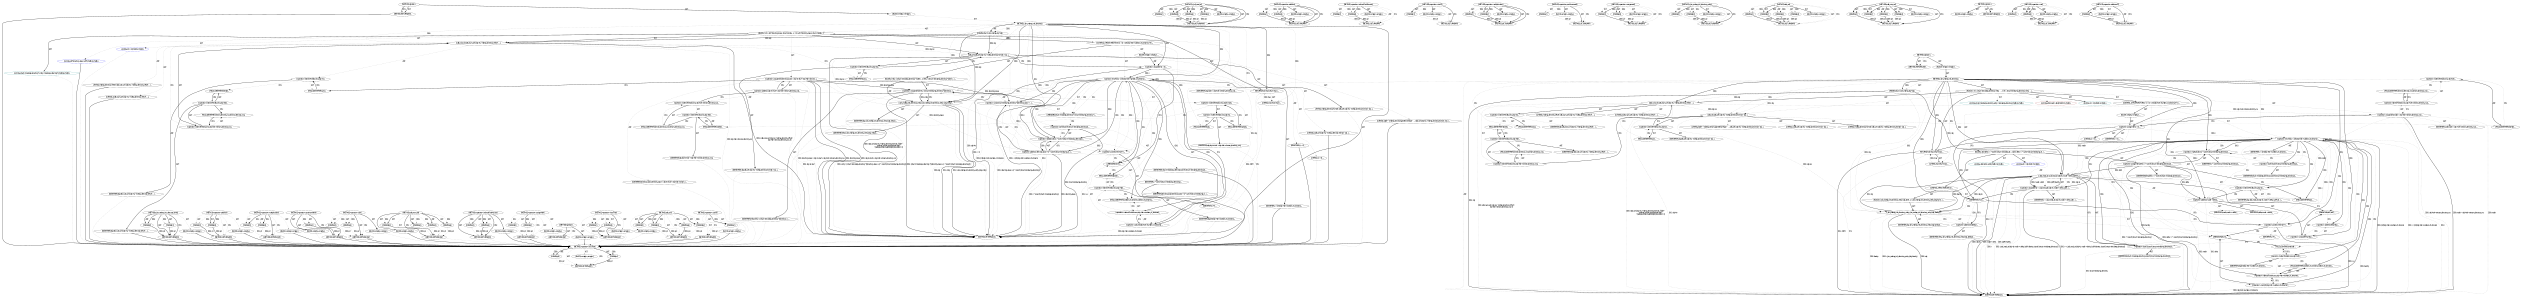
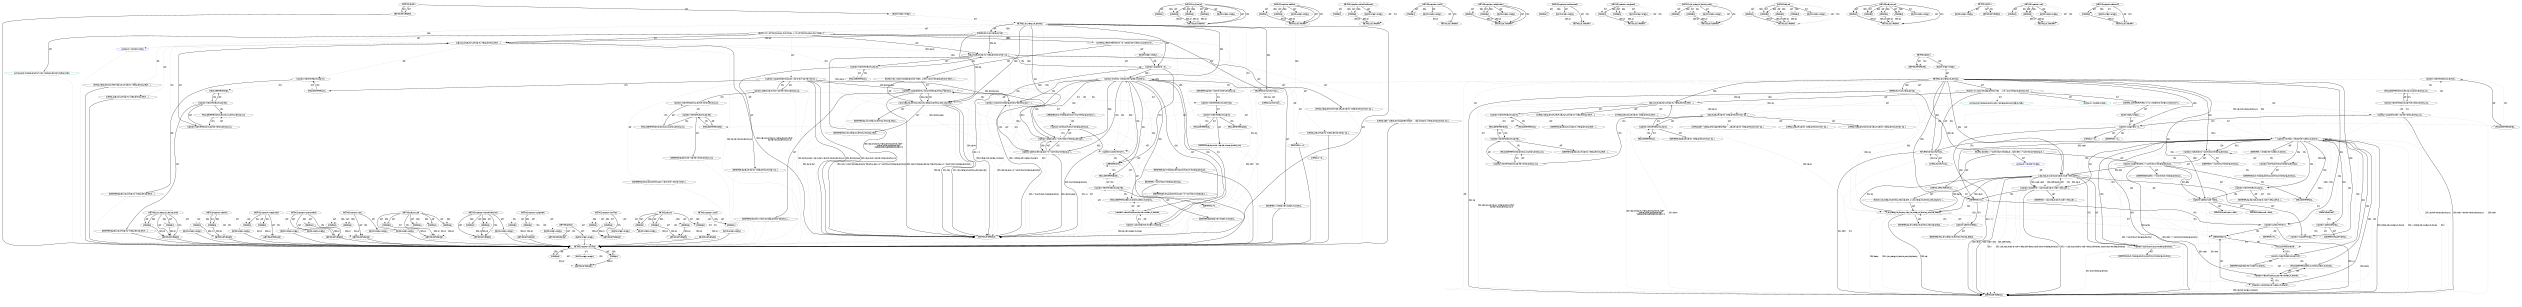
(81, 61) -> none
(2056, 103) -> none
(1237, 113) -> (1217, 97)
(2457, 127) -> none
(1989, 164) -> none
(2271, 202) -> (2271, 202)
(2215, 206) -> (2215, 206)
(2308, 222) -> none
none -> (2336, 237)
